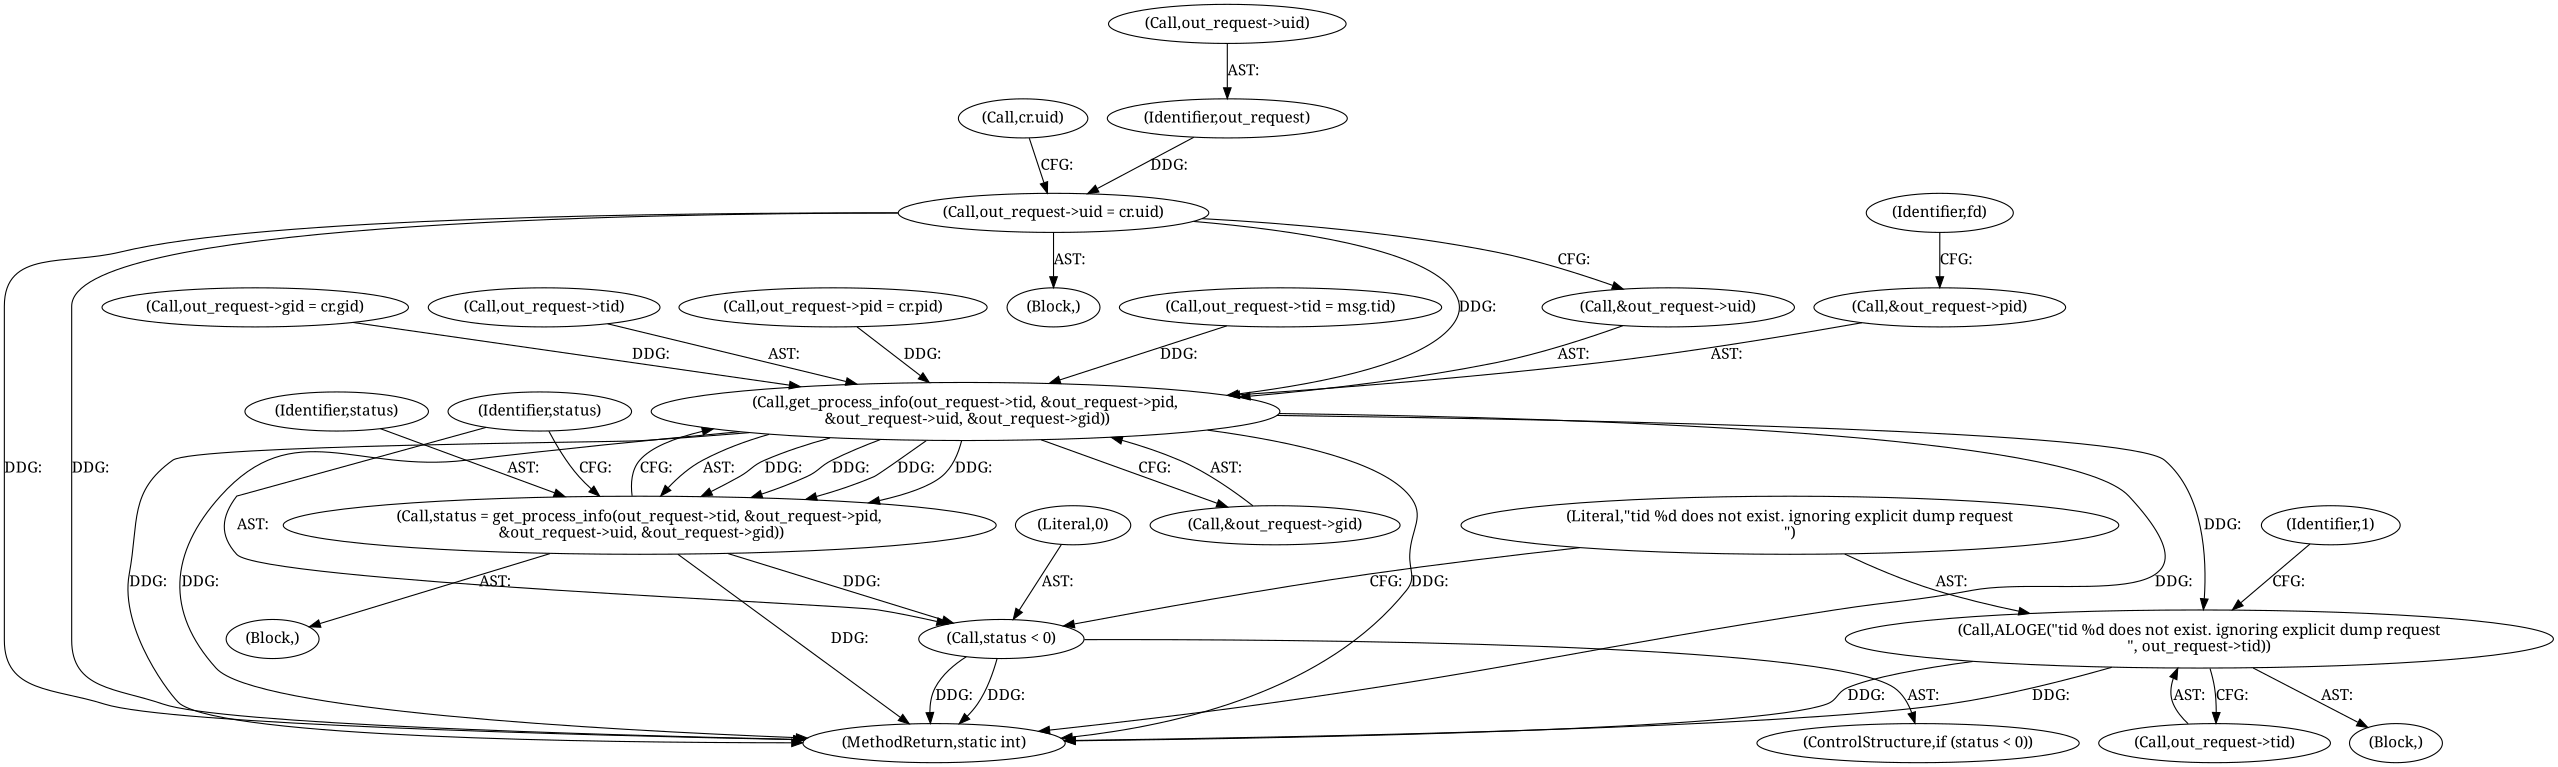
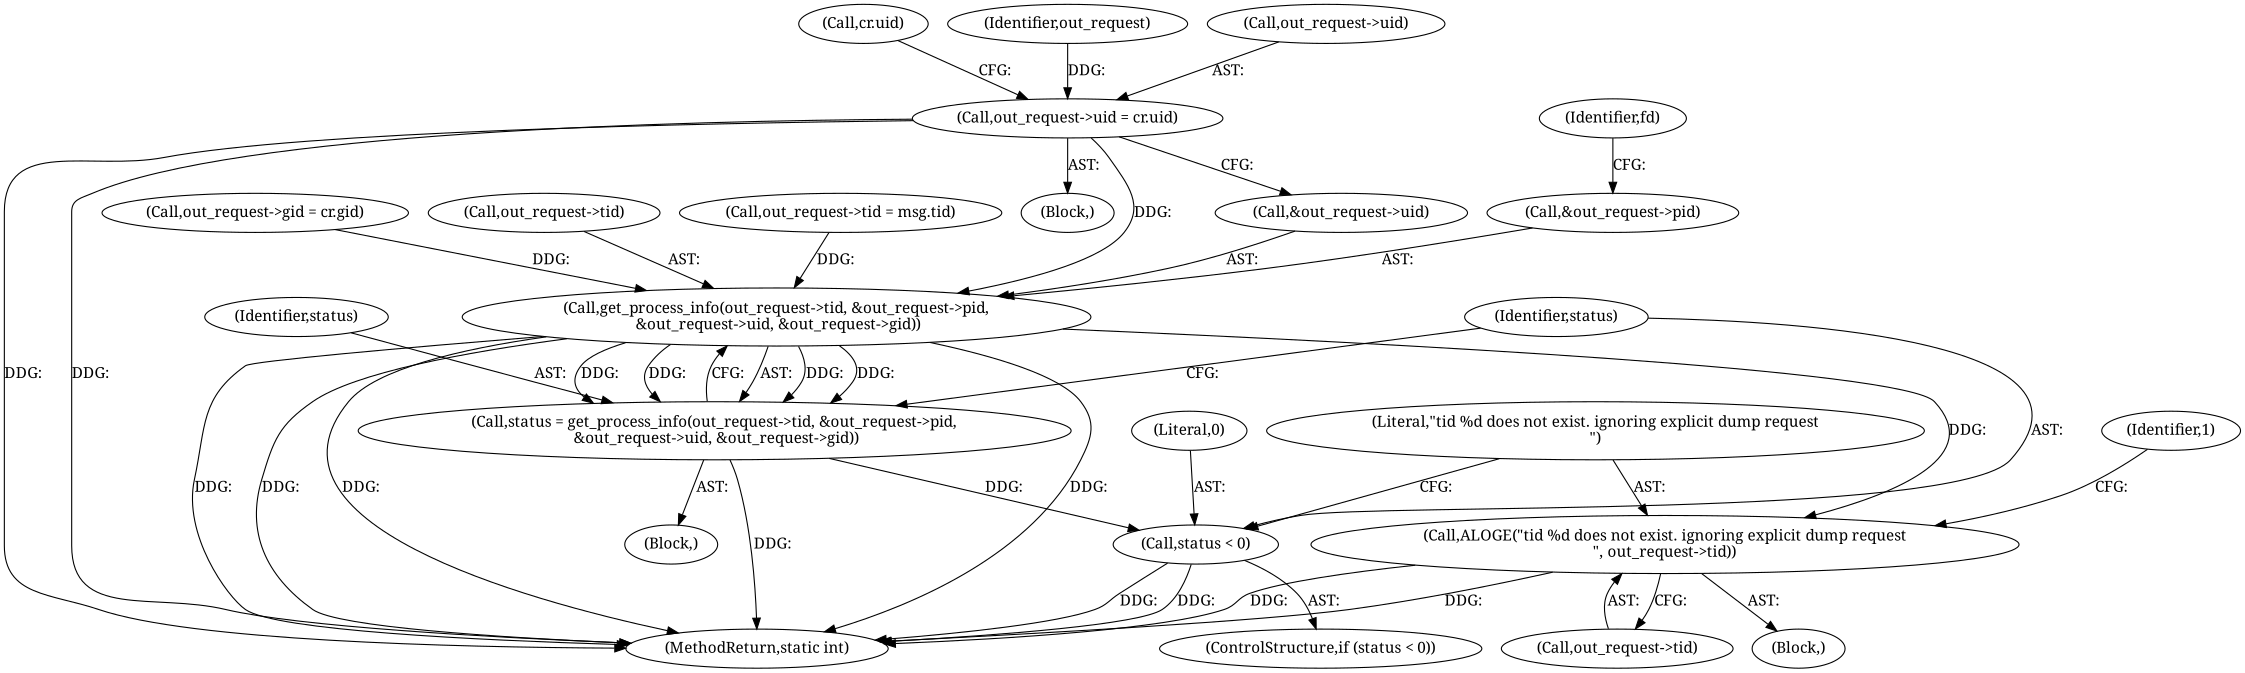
(1227, 66) -> (1203, 69)
(833, 307) -> none
(1275, 525) -> none
